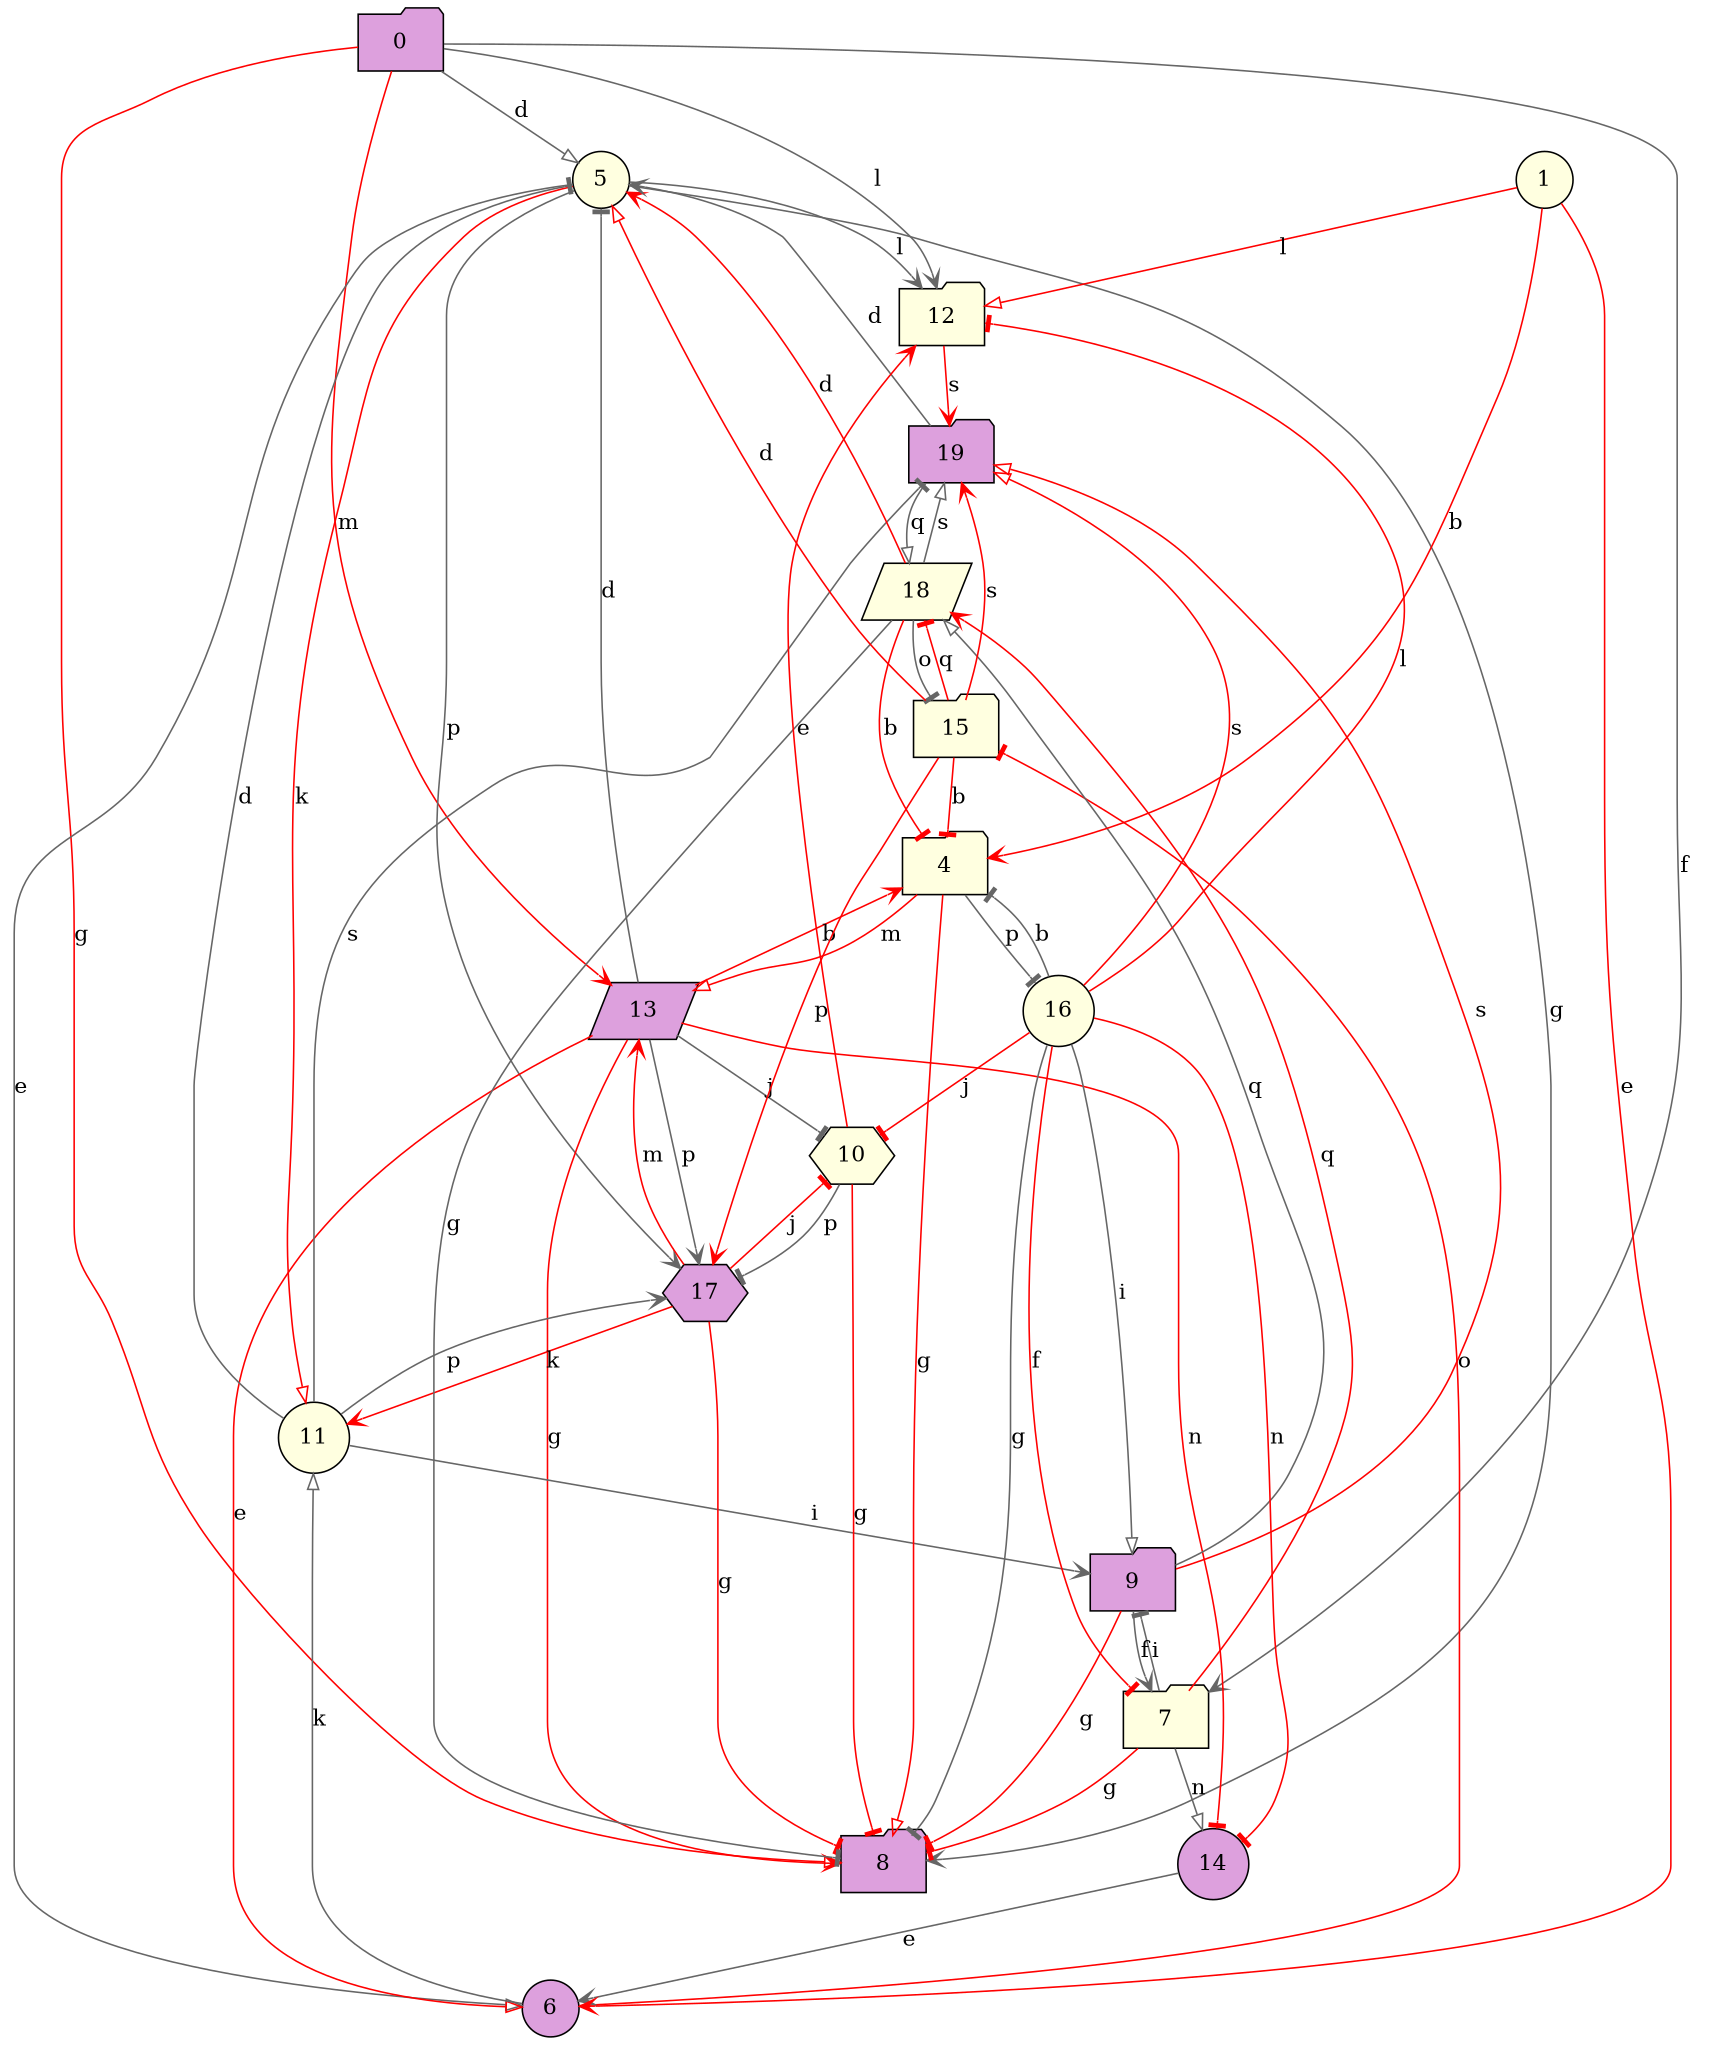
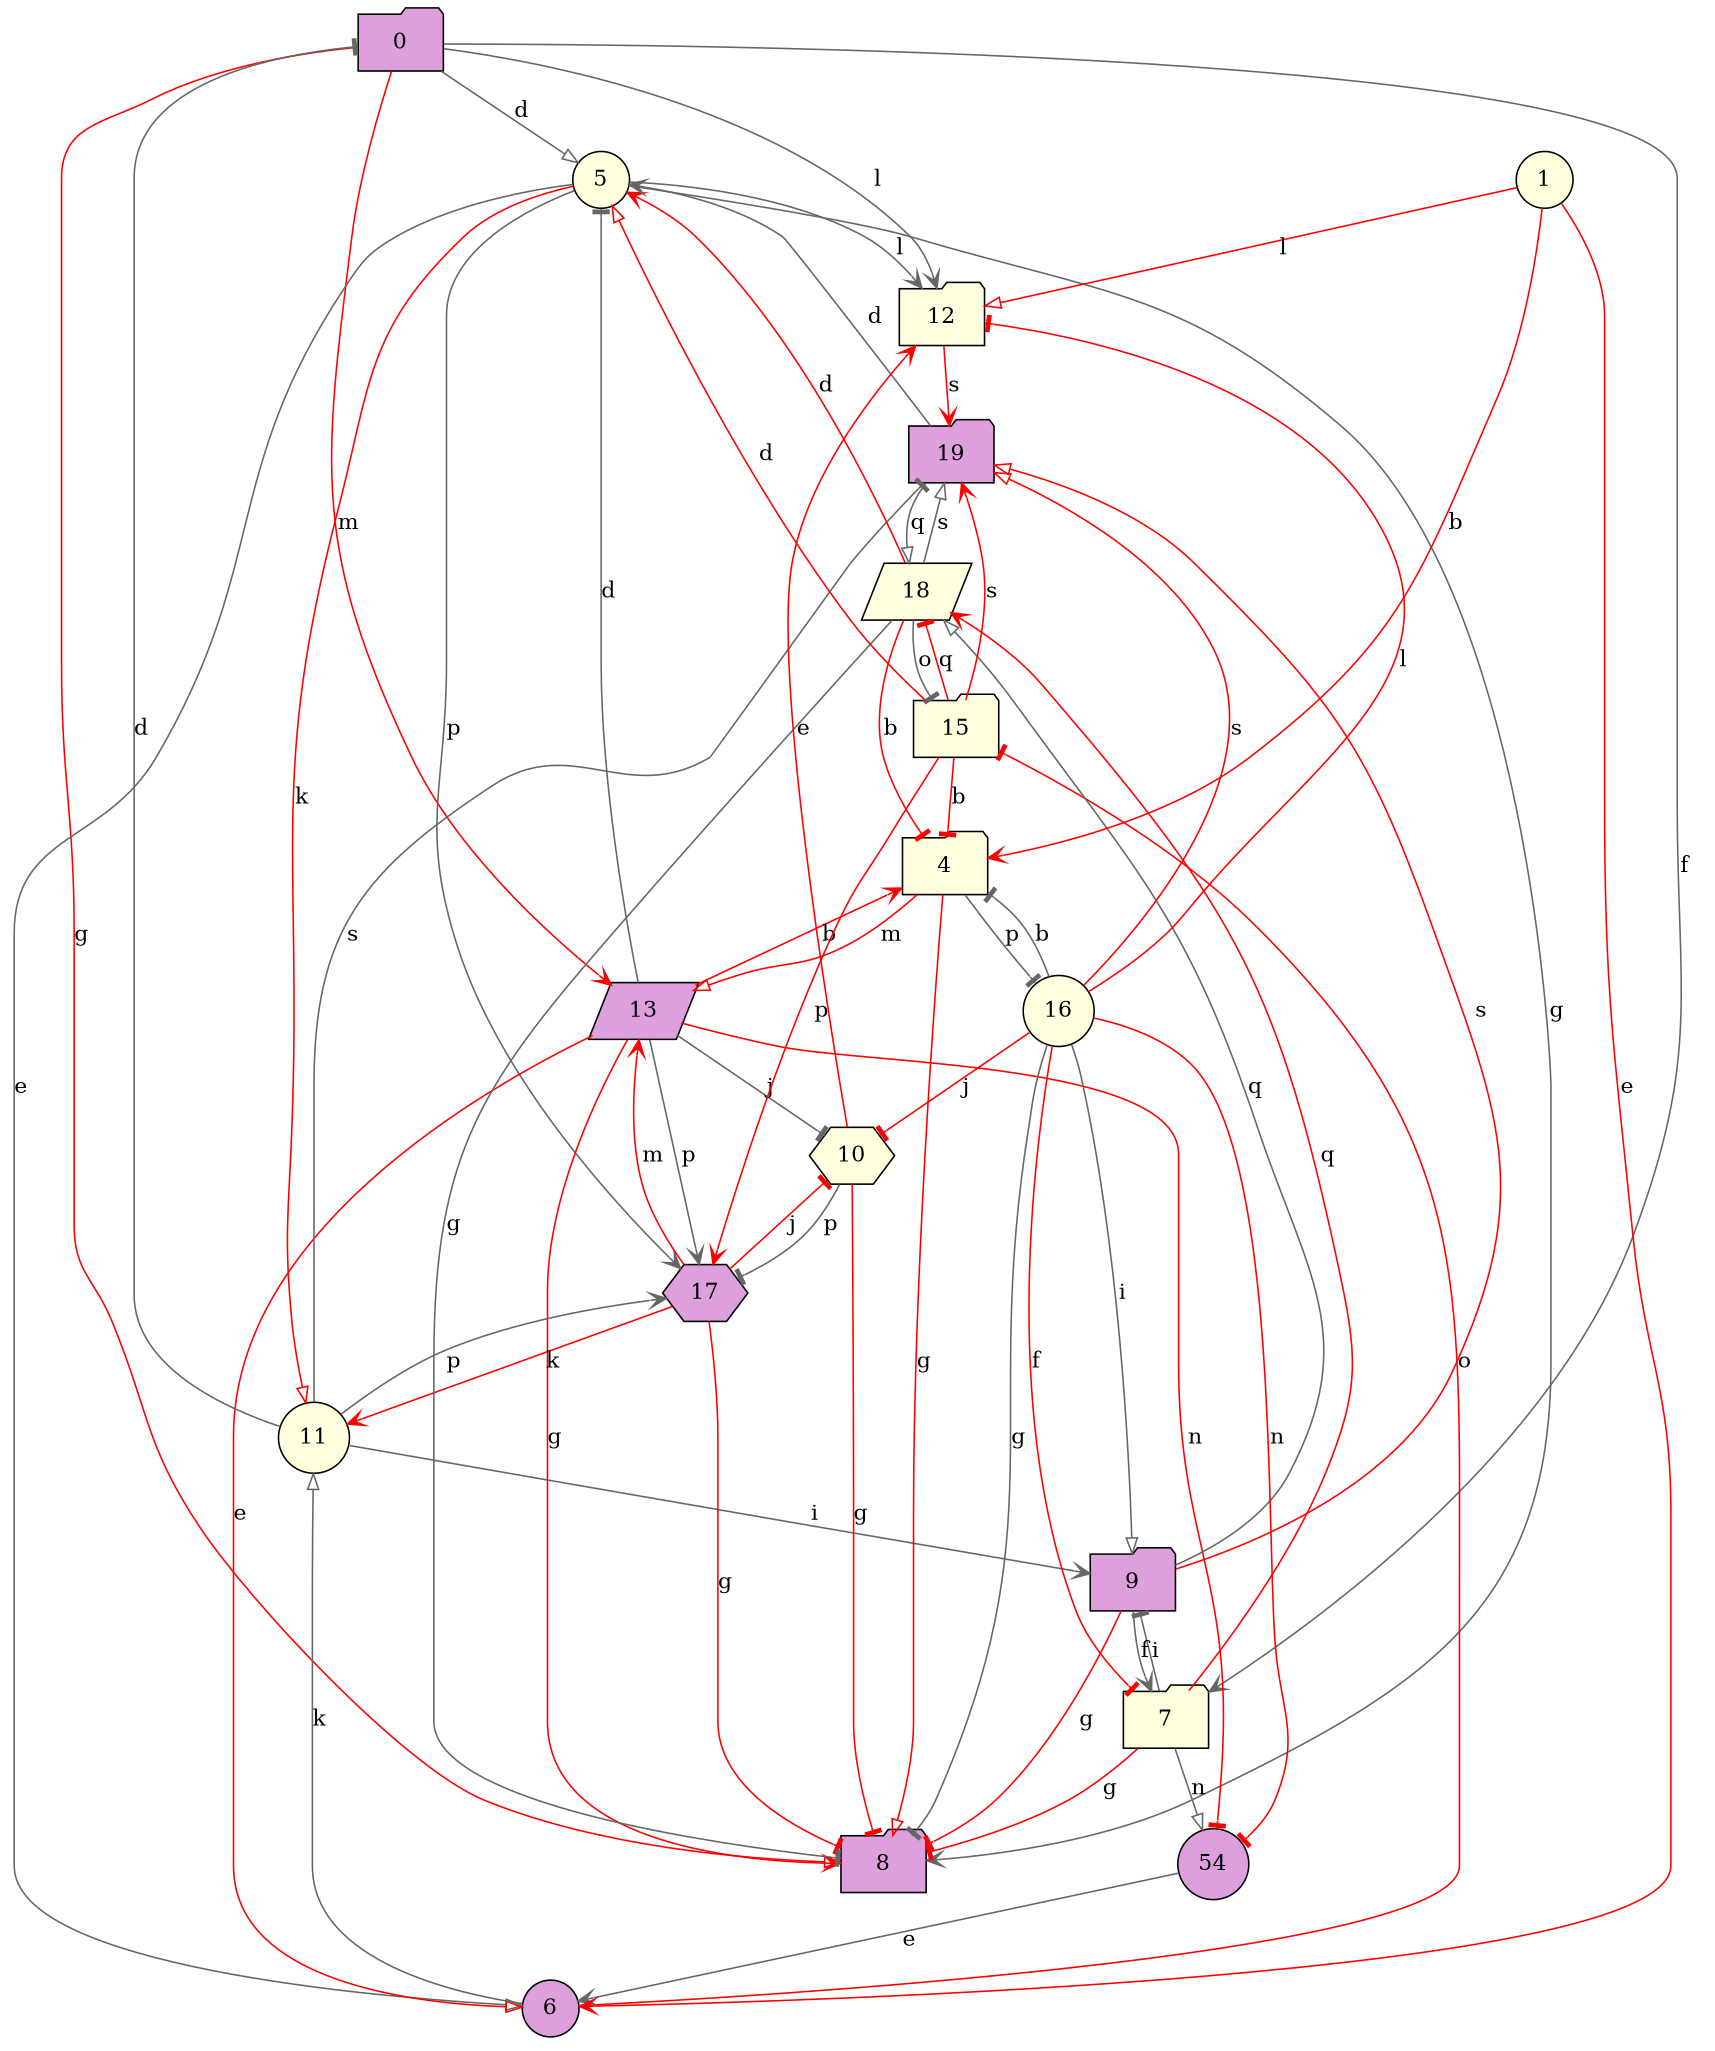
(244, 753) -> (134, 704)
(1213, 1864) -> (1213, 1864)
